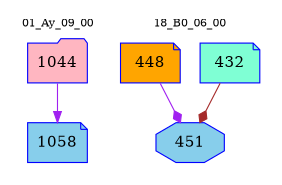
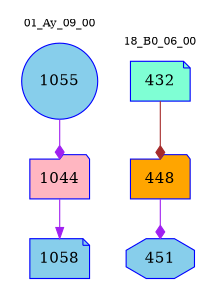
(150, 63) -> (160, 179)
none -> (60, 81)
(213, 97) -> (160, 123)
